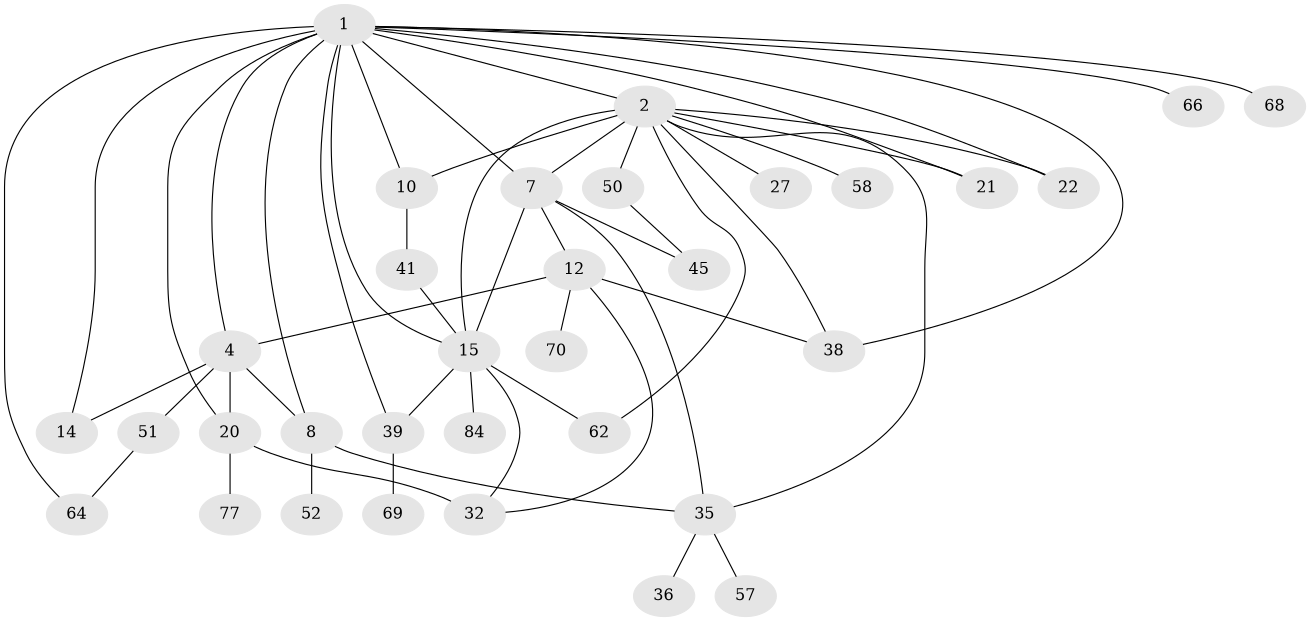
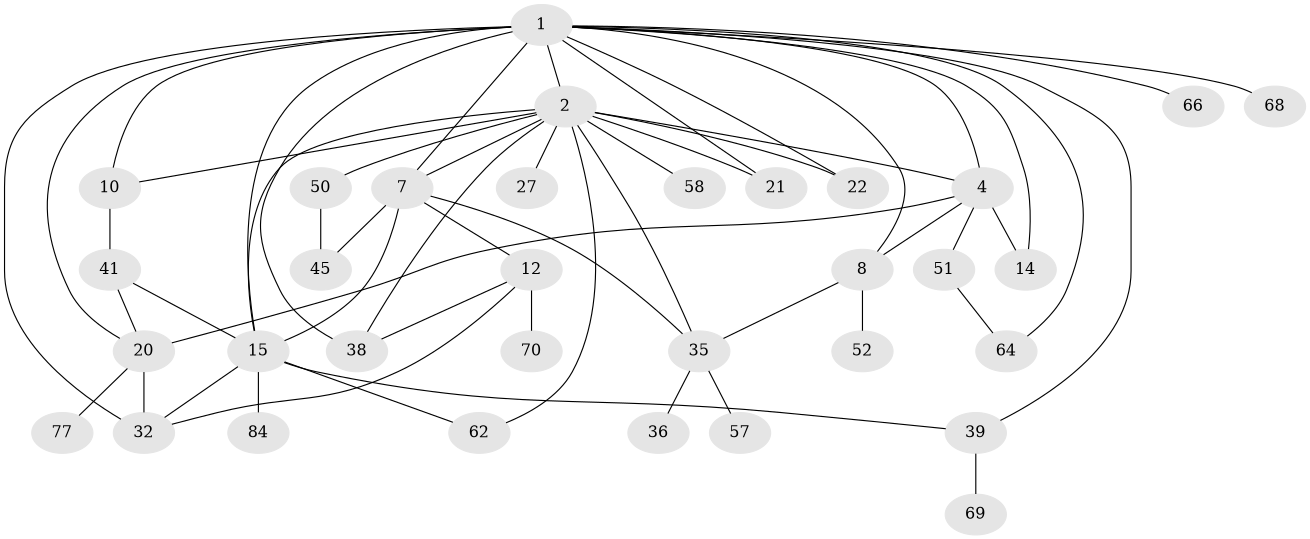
none -> (88, 79)
none -> (127, 311)
(402, 311) -> (757, 141)
